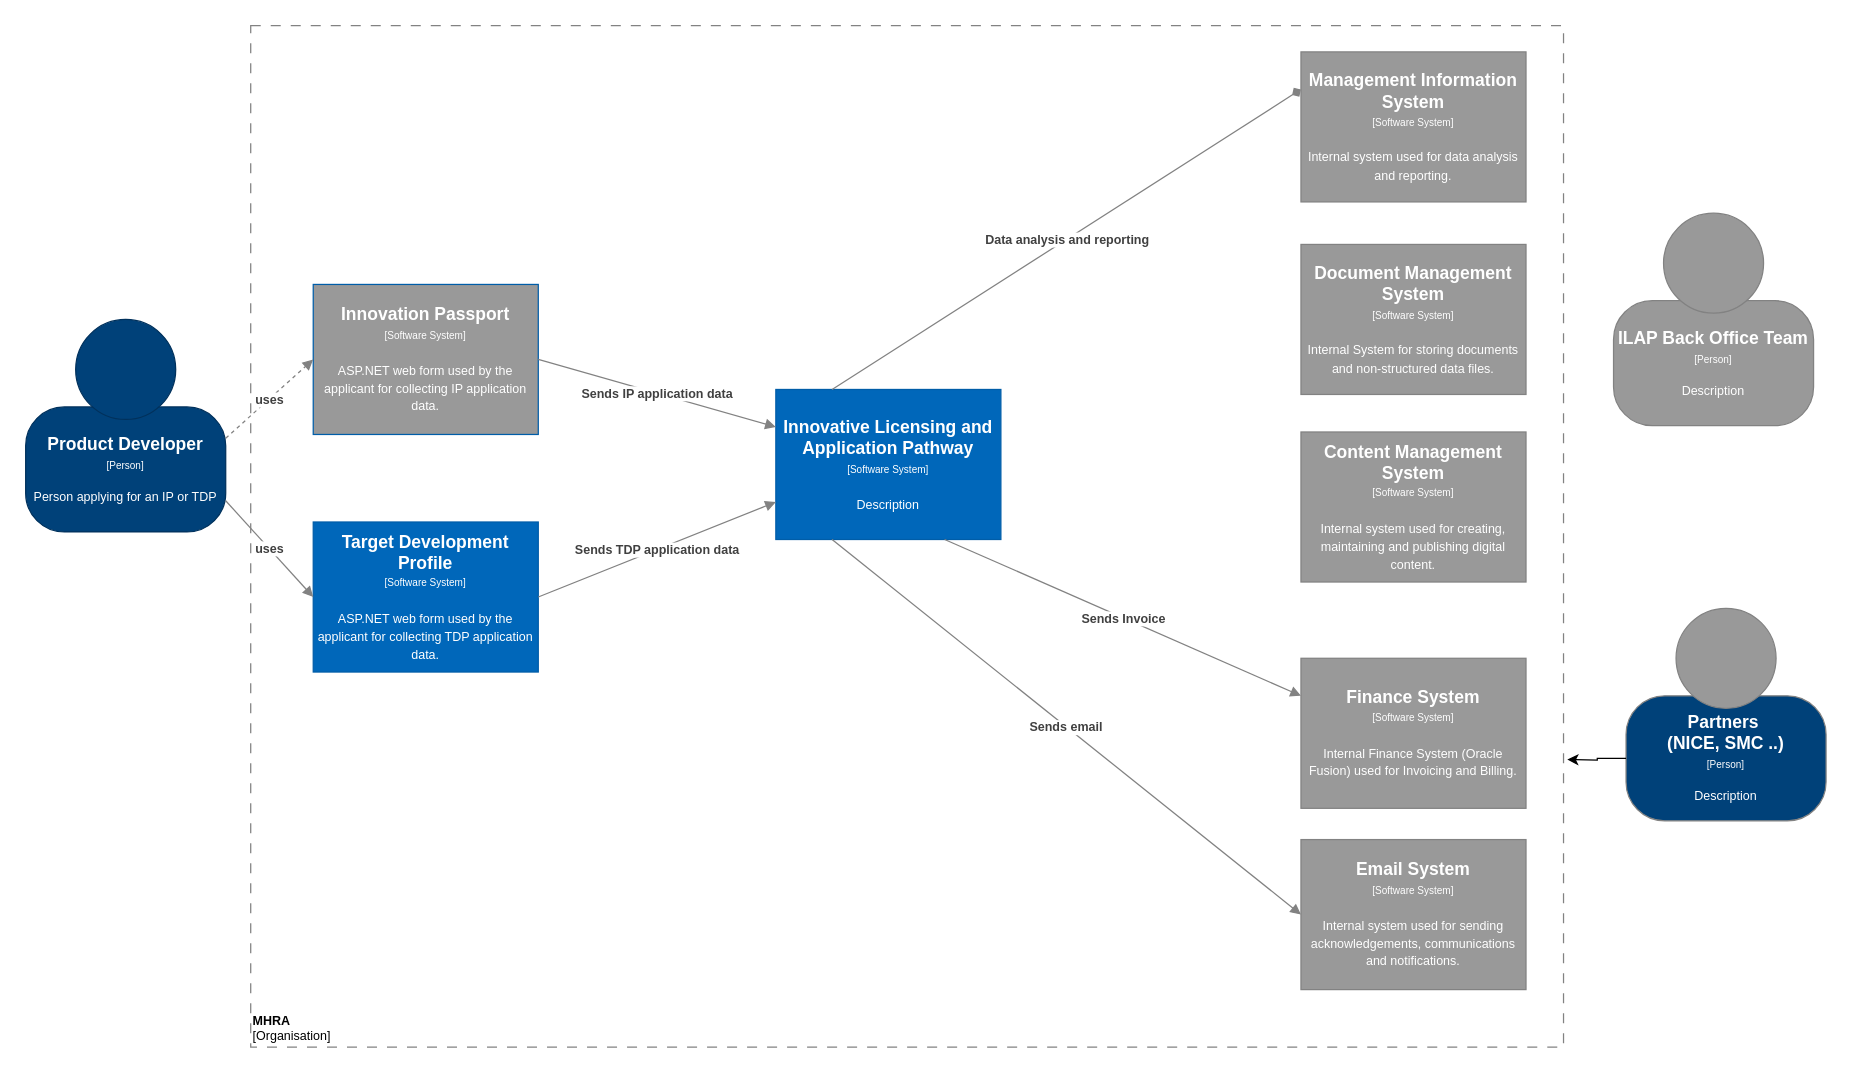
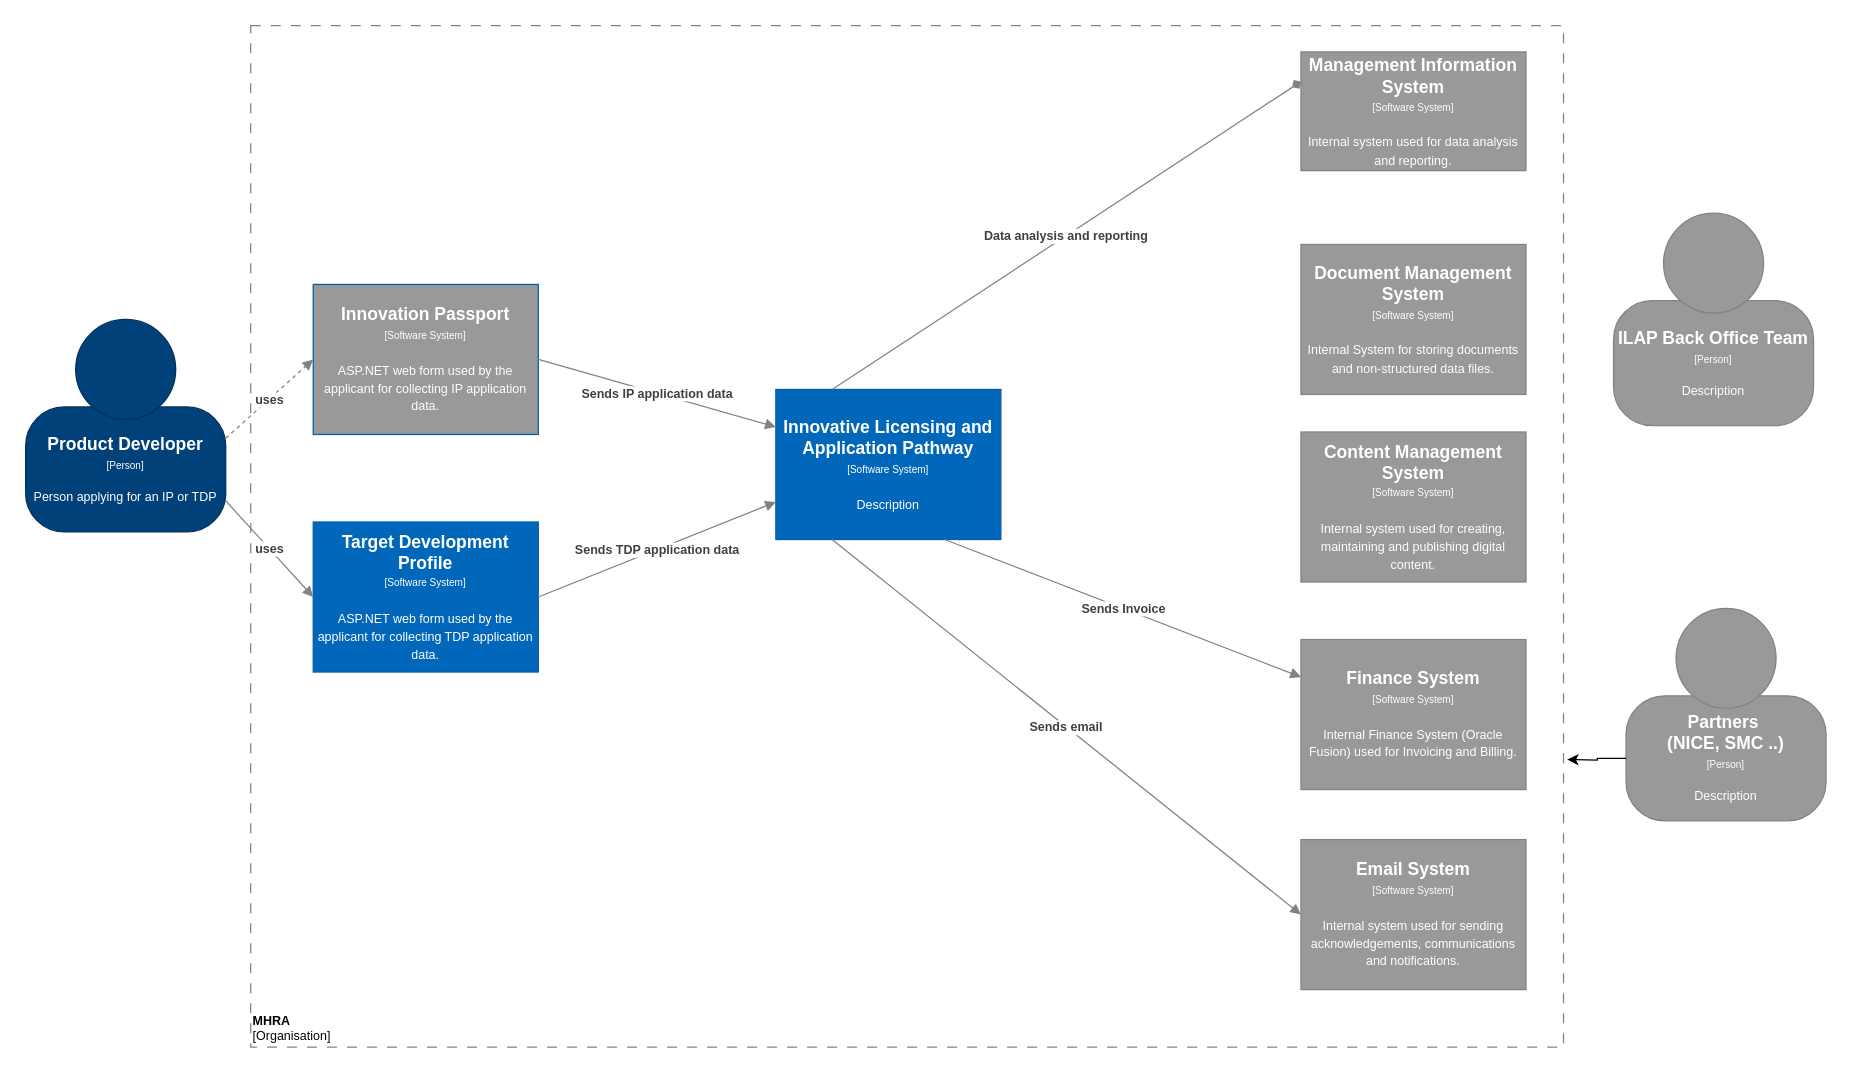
(1413, 127) -> (1413, 111)
(1413, 733) -> (1413, 714)
(1726, 758) -> (1726, 758)
